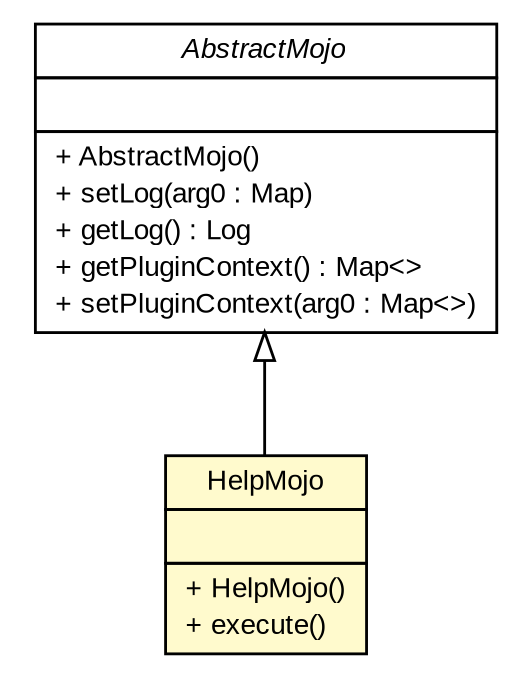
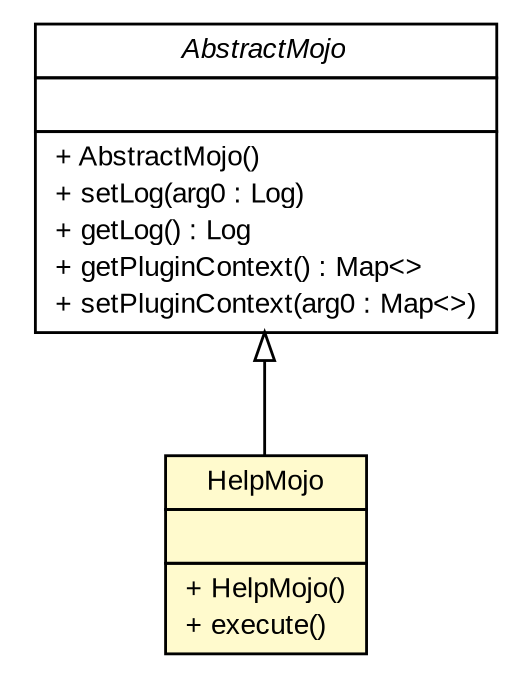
(184, 194) -> (180, 194)
